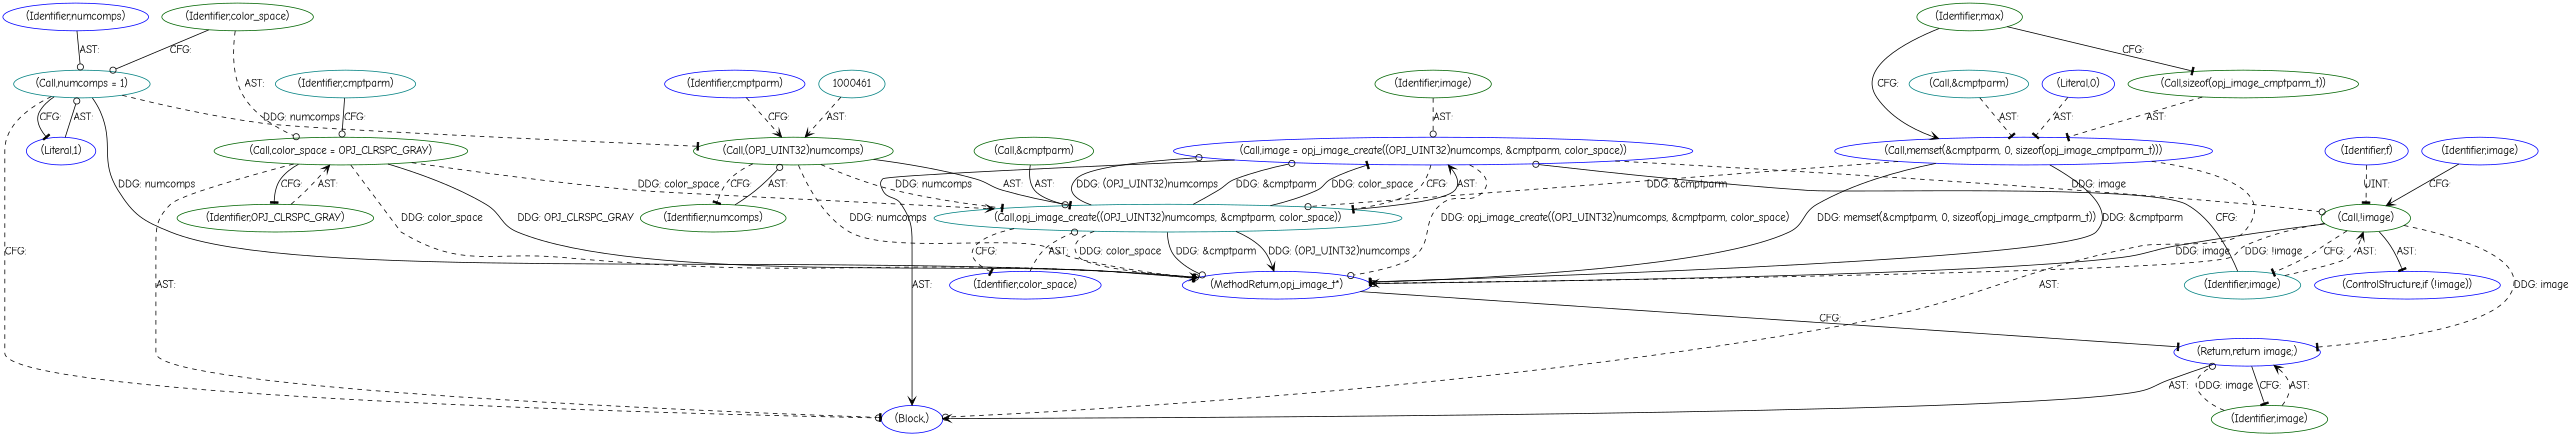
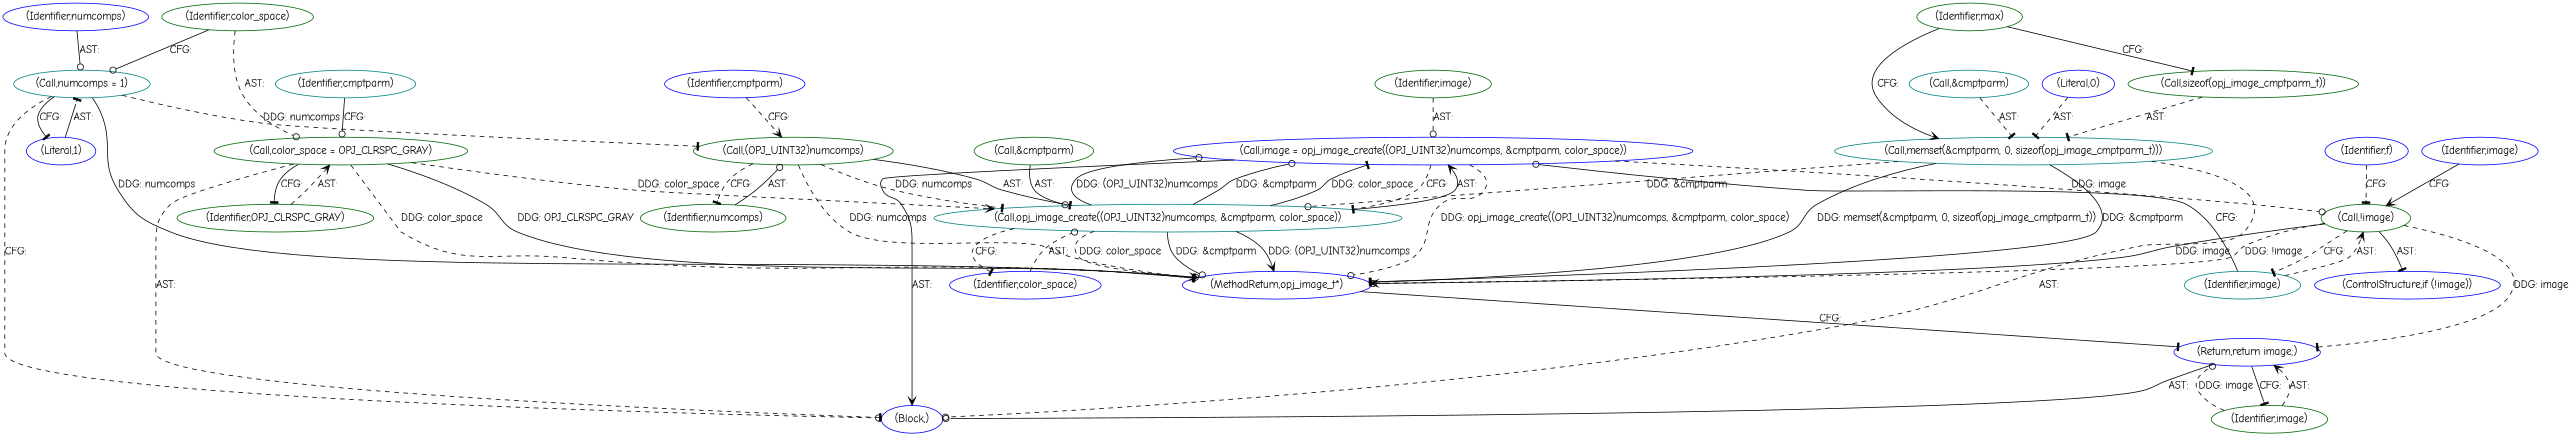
(852, 84) -> none
(70, 121) -> (70, 121)
(2024, 151) -> (2024, 151)
(2379, 185) -> (2379, 185)
(1584, 413) -> (1584, 413)
